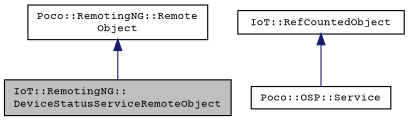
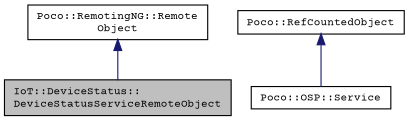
(321, 22) -> (321, 22)
(118, 98) -> (118, 98)
